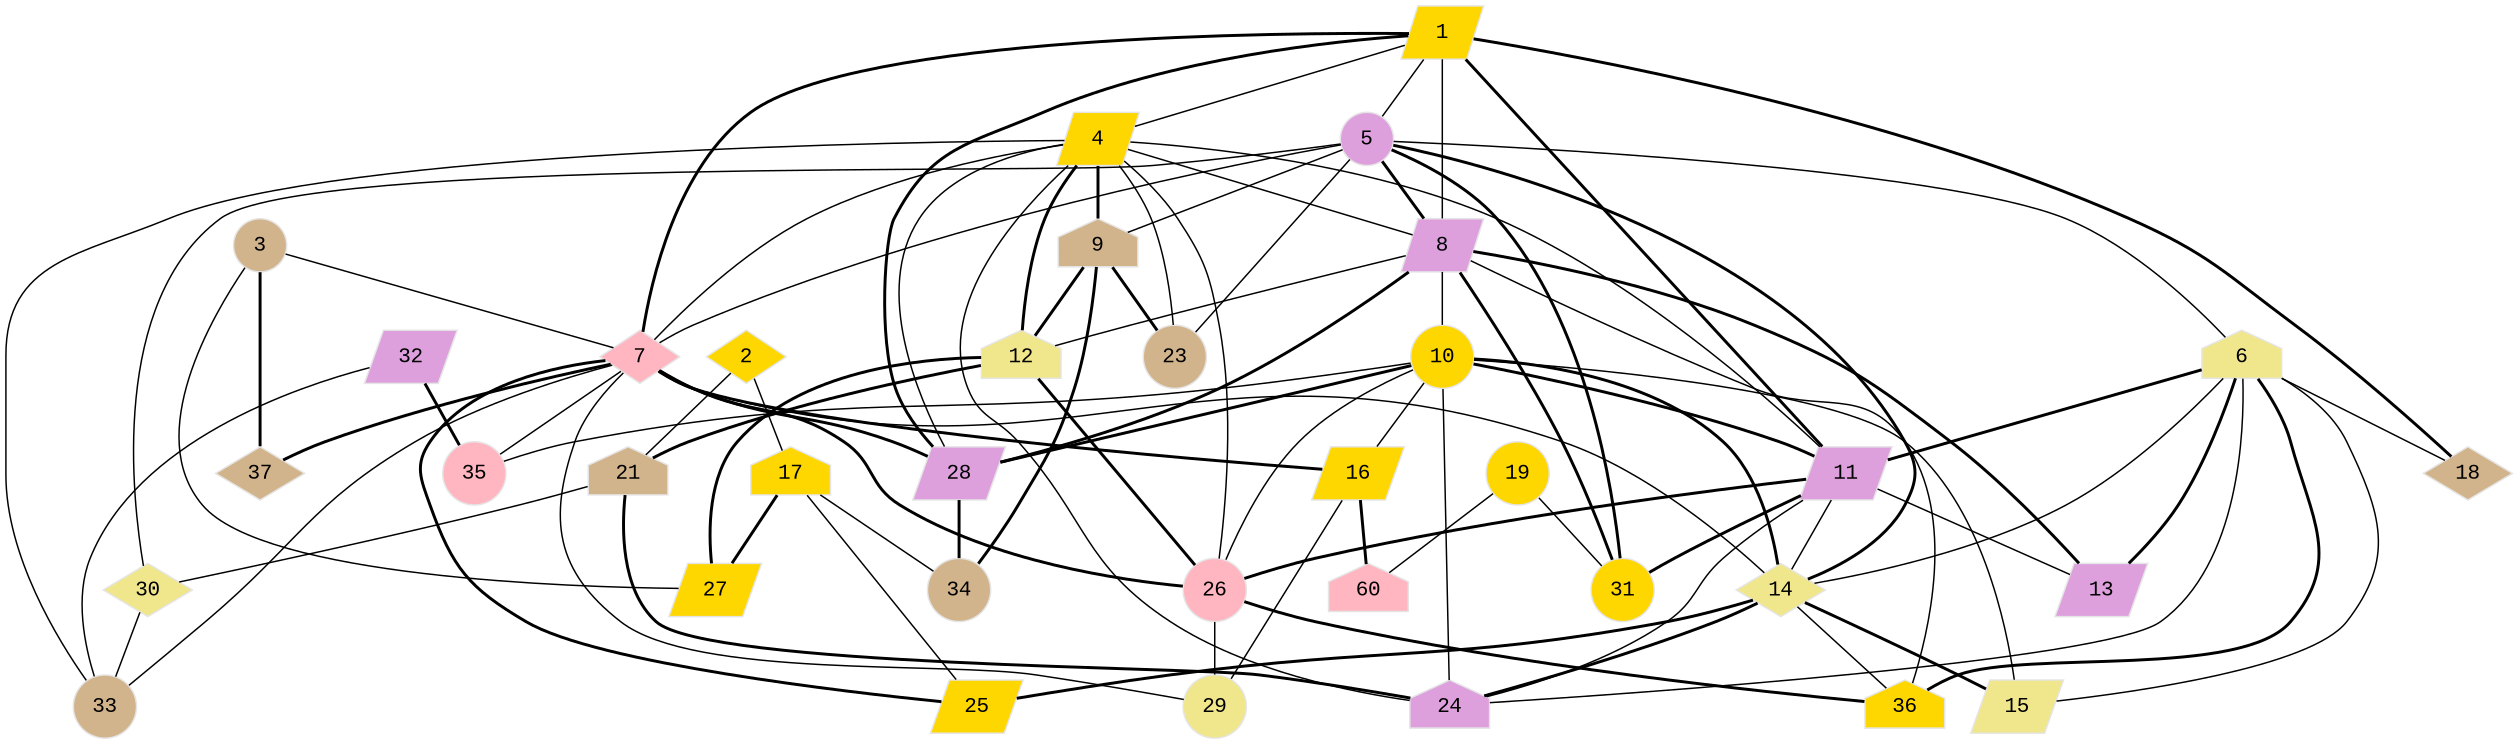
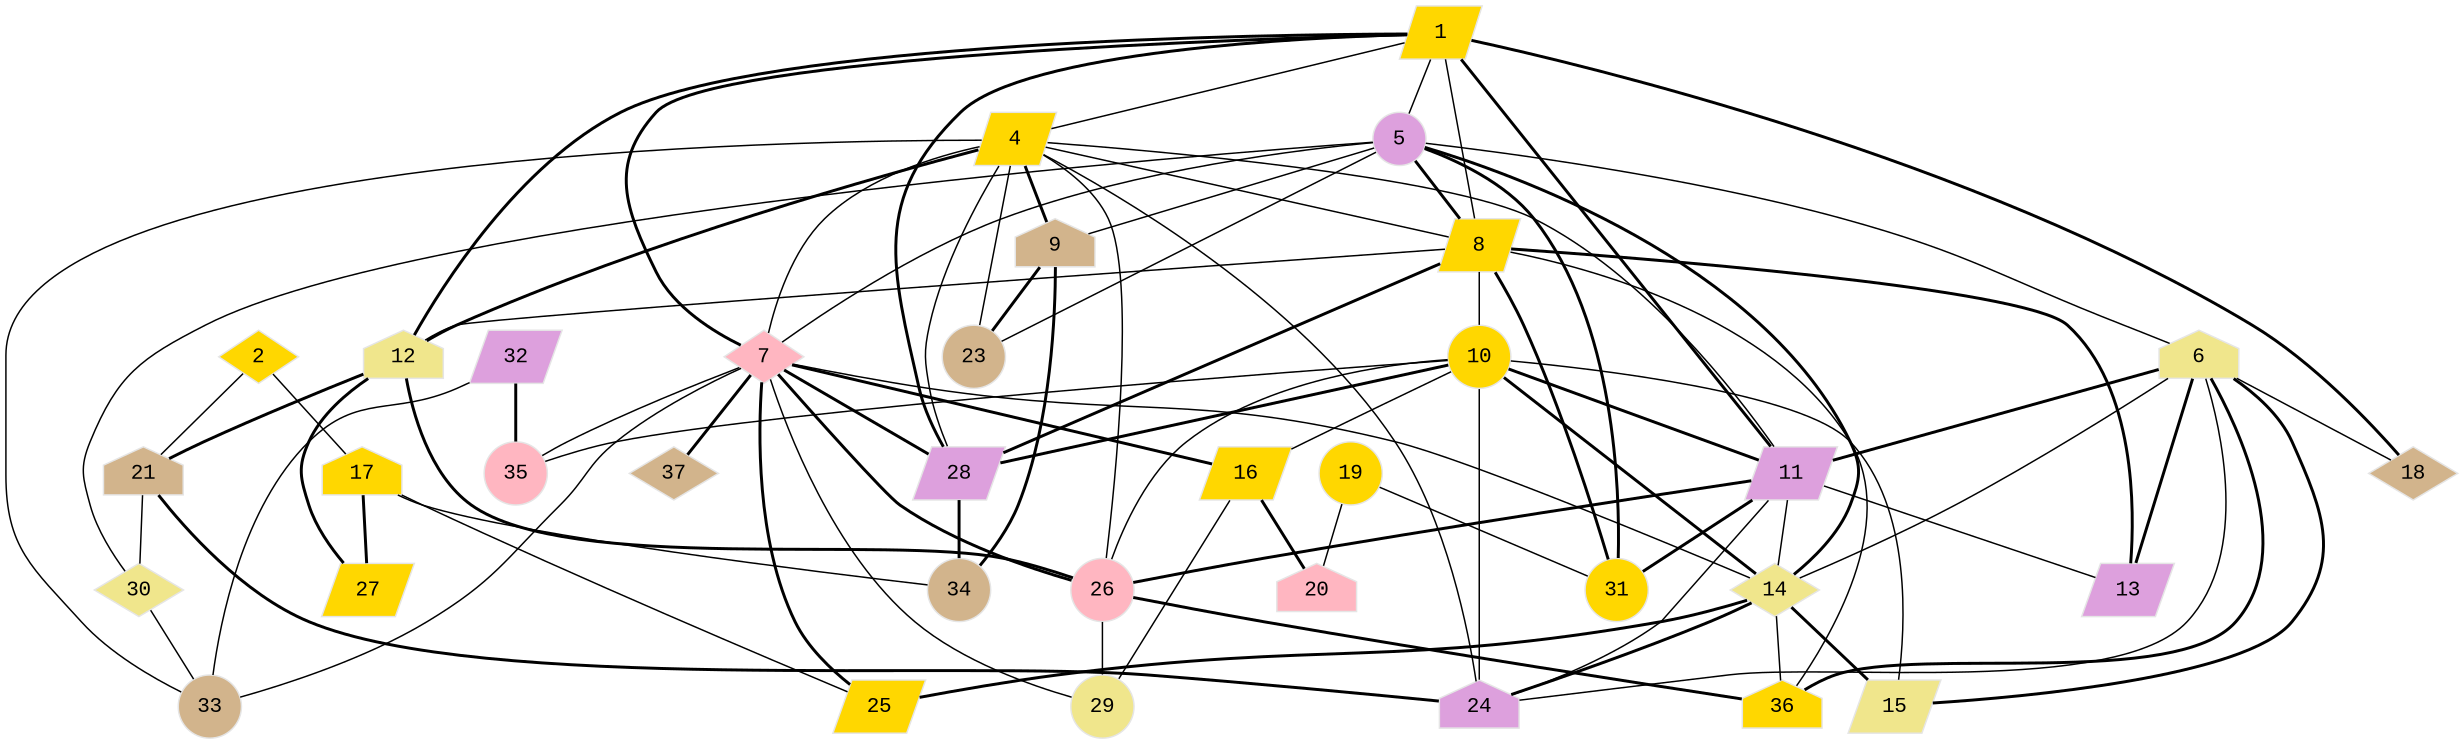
(260, 245) -> none
(1442, 245) -> (1479, 245)
(1059, 301) -> (668, 96)
(1368, 590) -> (1317, 590)
(2339, 628) -> (2253, 647)
